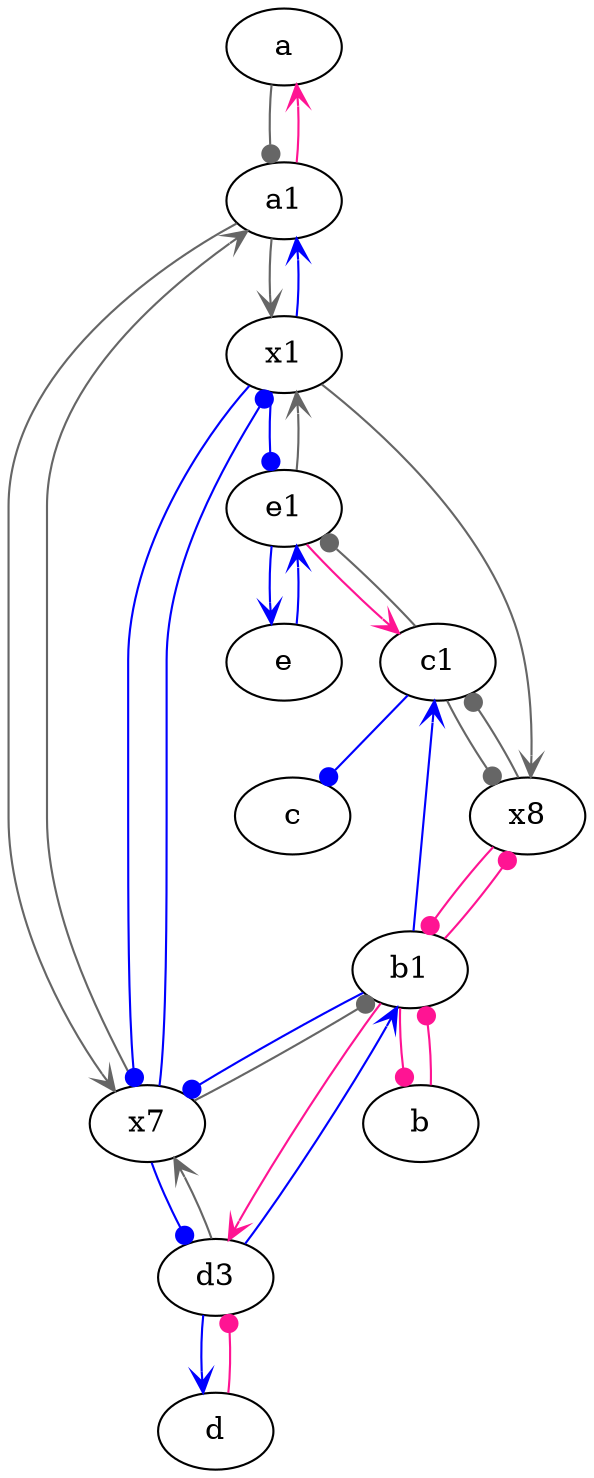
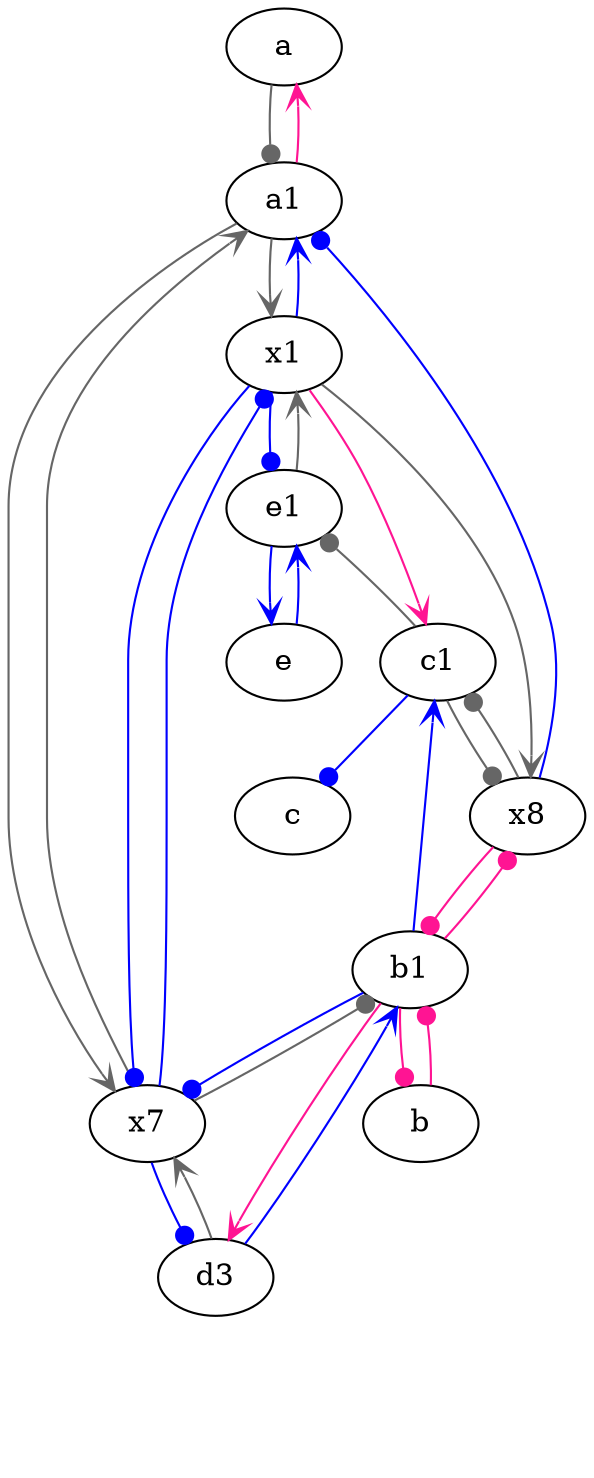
none -> (500, 491)
(344, 582) -> (372, 493)
(216, 1431) -> none
